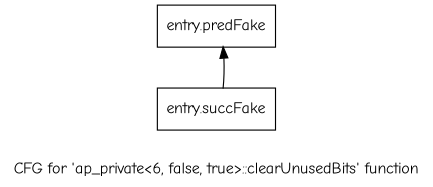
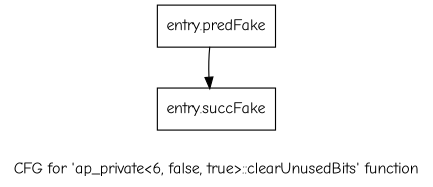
(224, 73) -> (209, 62)
